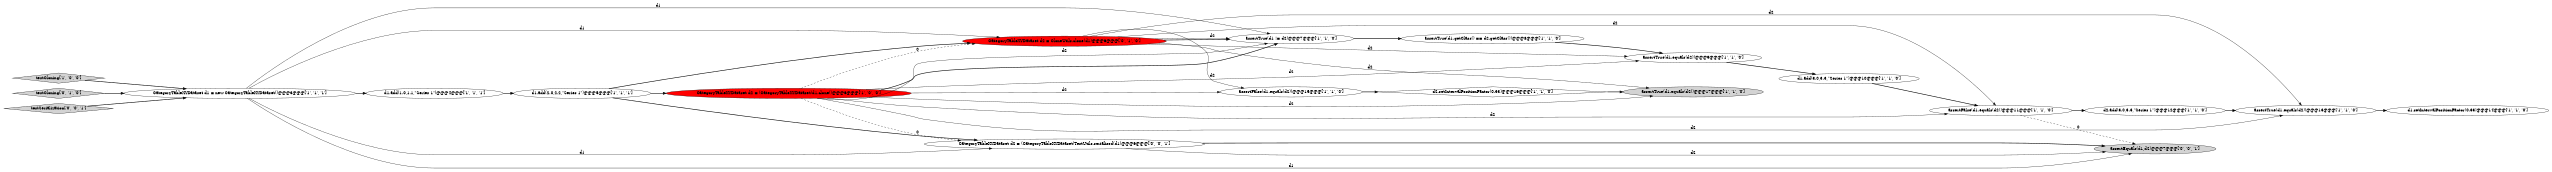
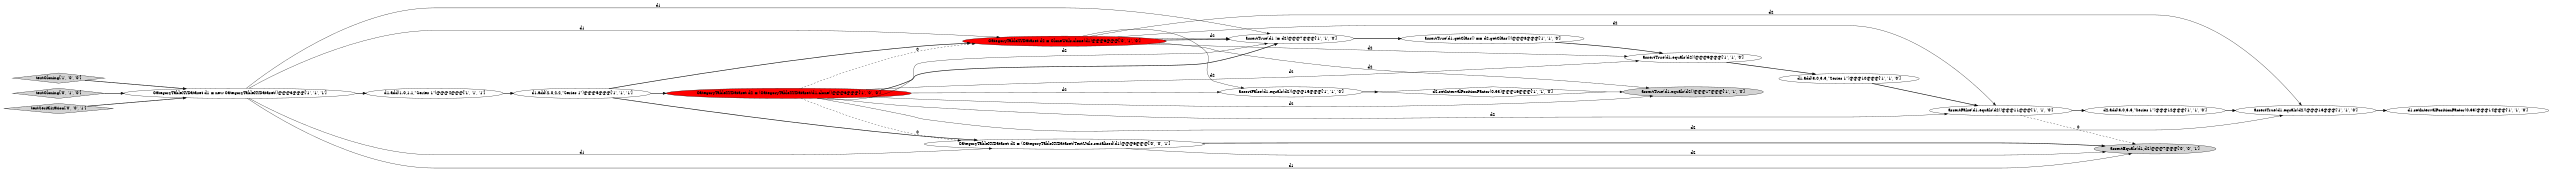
(1614, 92) -> (1614, 92)
